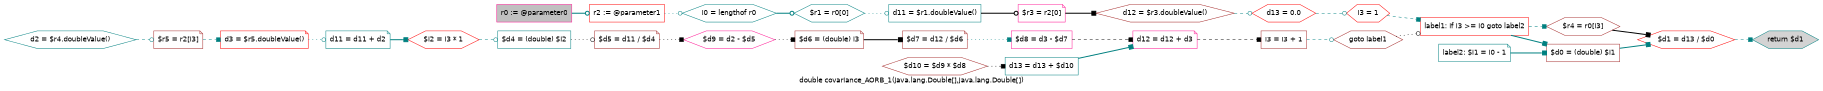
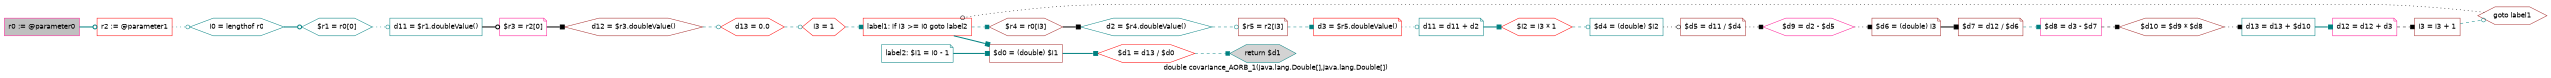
(1629, 32) -> (1069, 27)
(987, 40) -> (2029, 27)
(1100, 40) -> (2108, 27)
